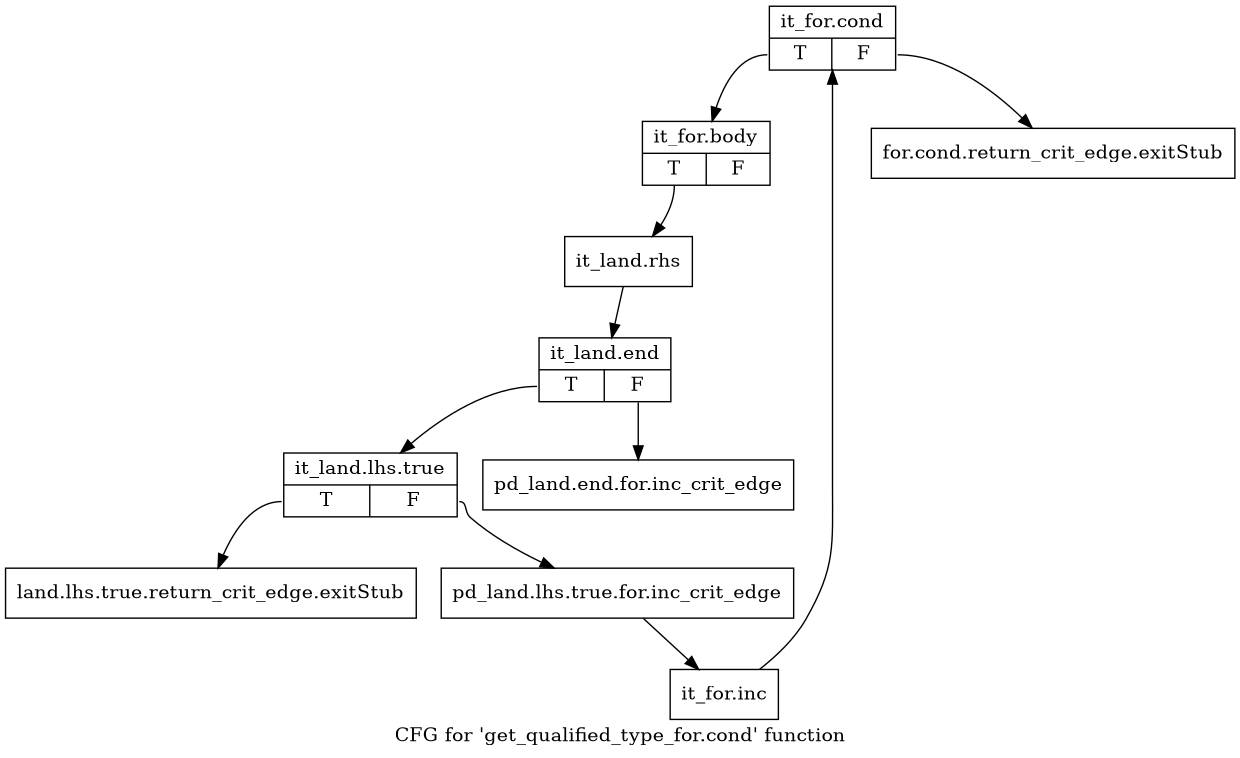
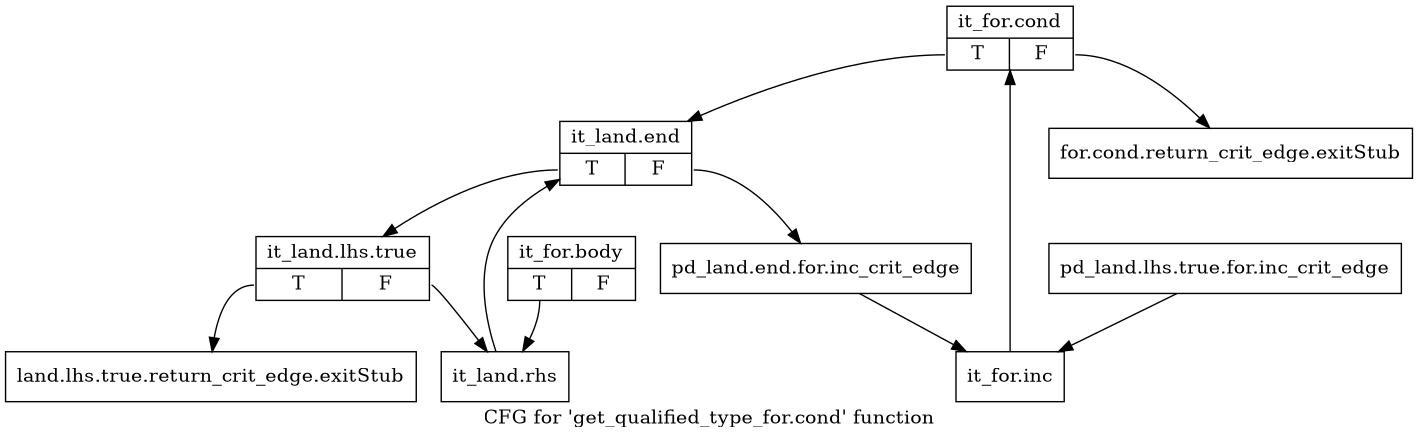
(734, 73) -> (820, 73)
none -> (906, 319)
(495, 536) -> (456, 312)
